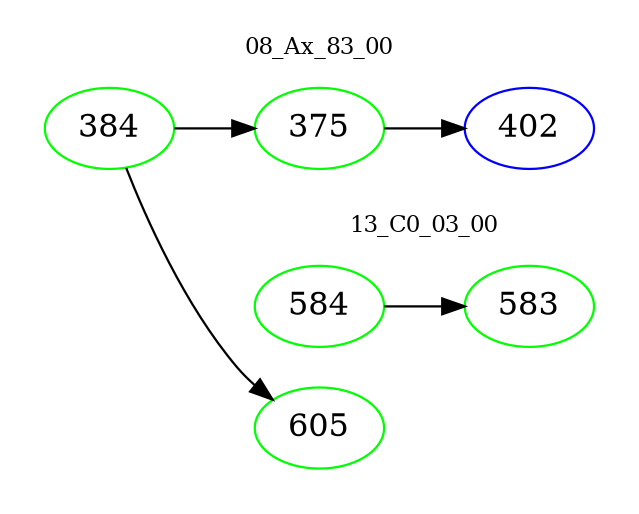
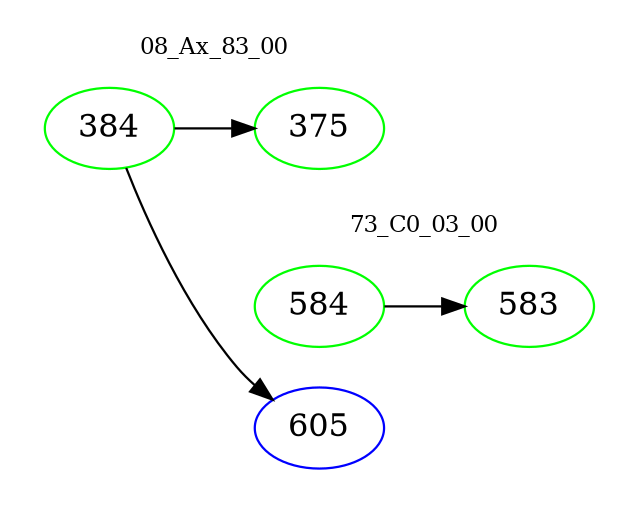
(529, 128) -> none
(424, 226) -> (424, 226)
(319, 428) -> (319, 428)
